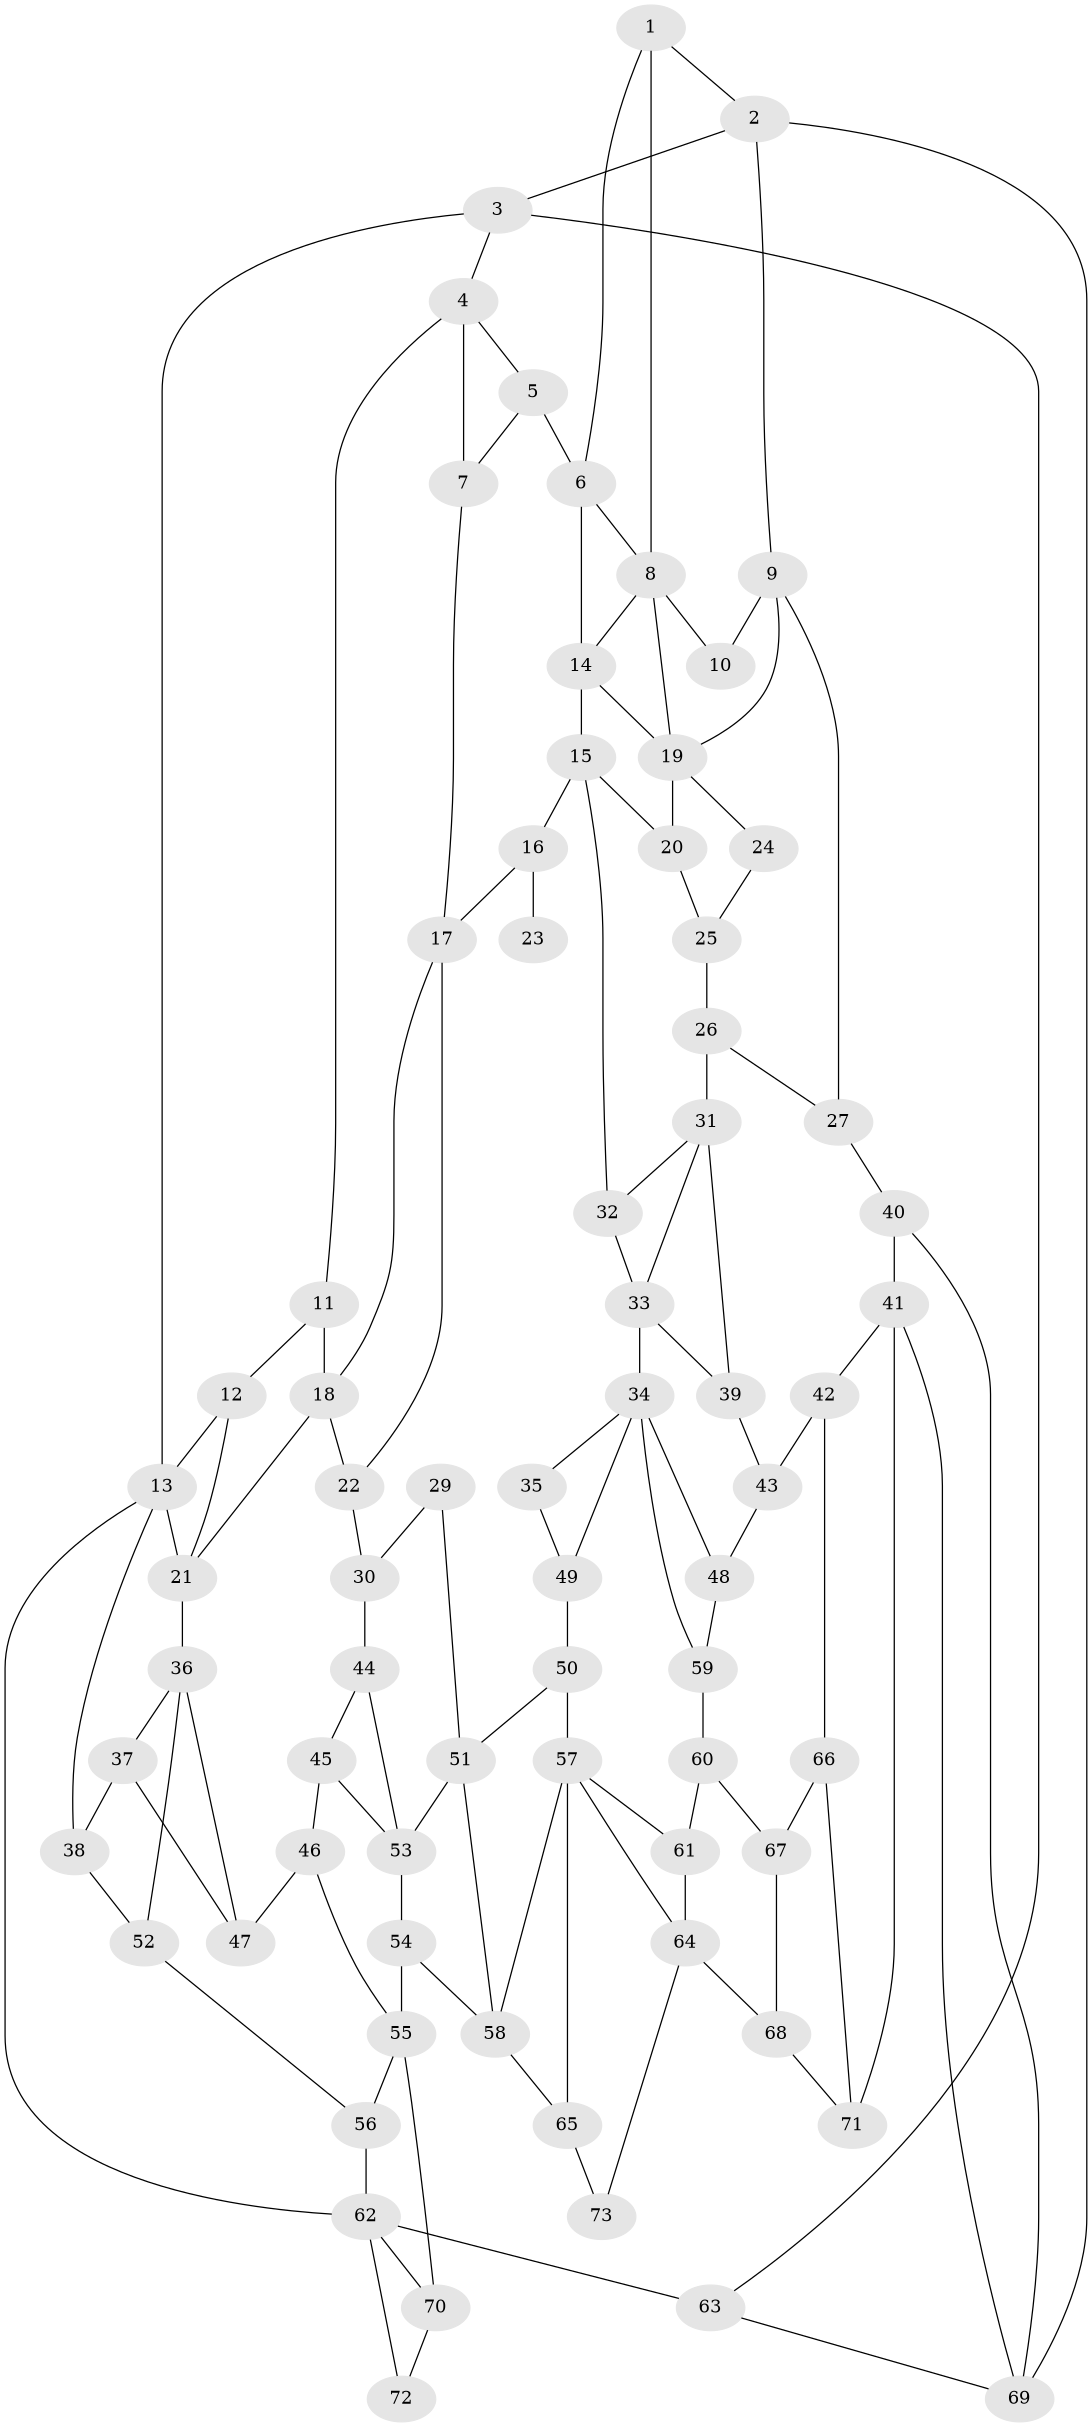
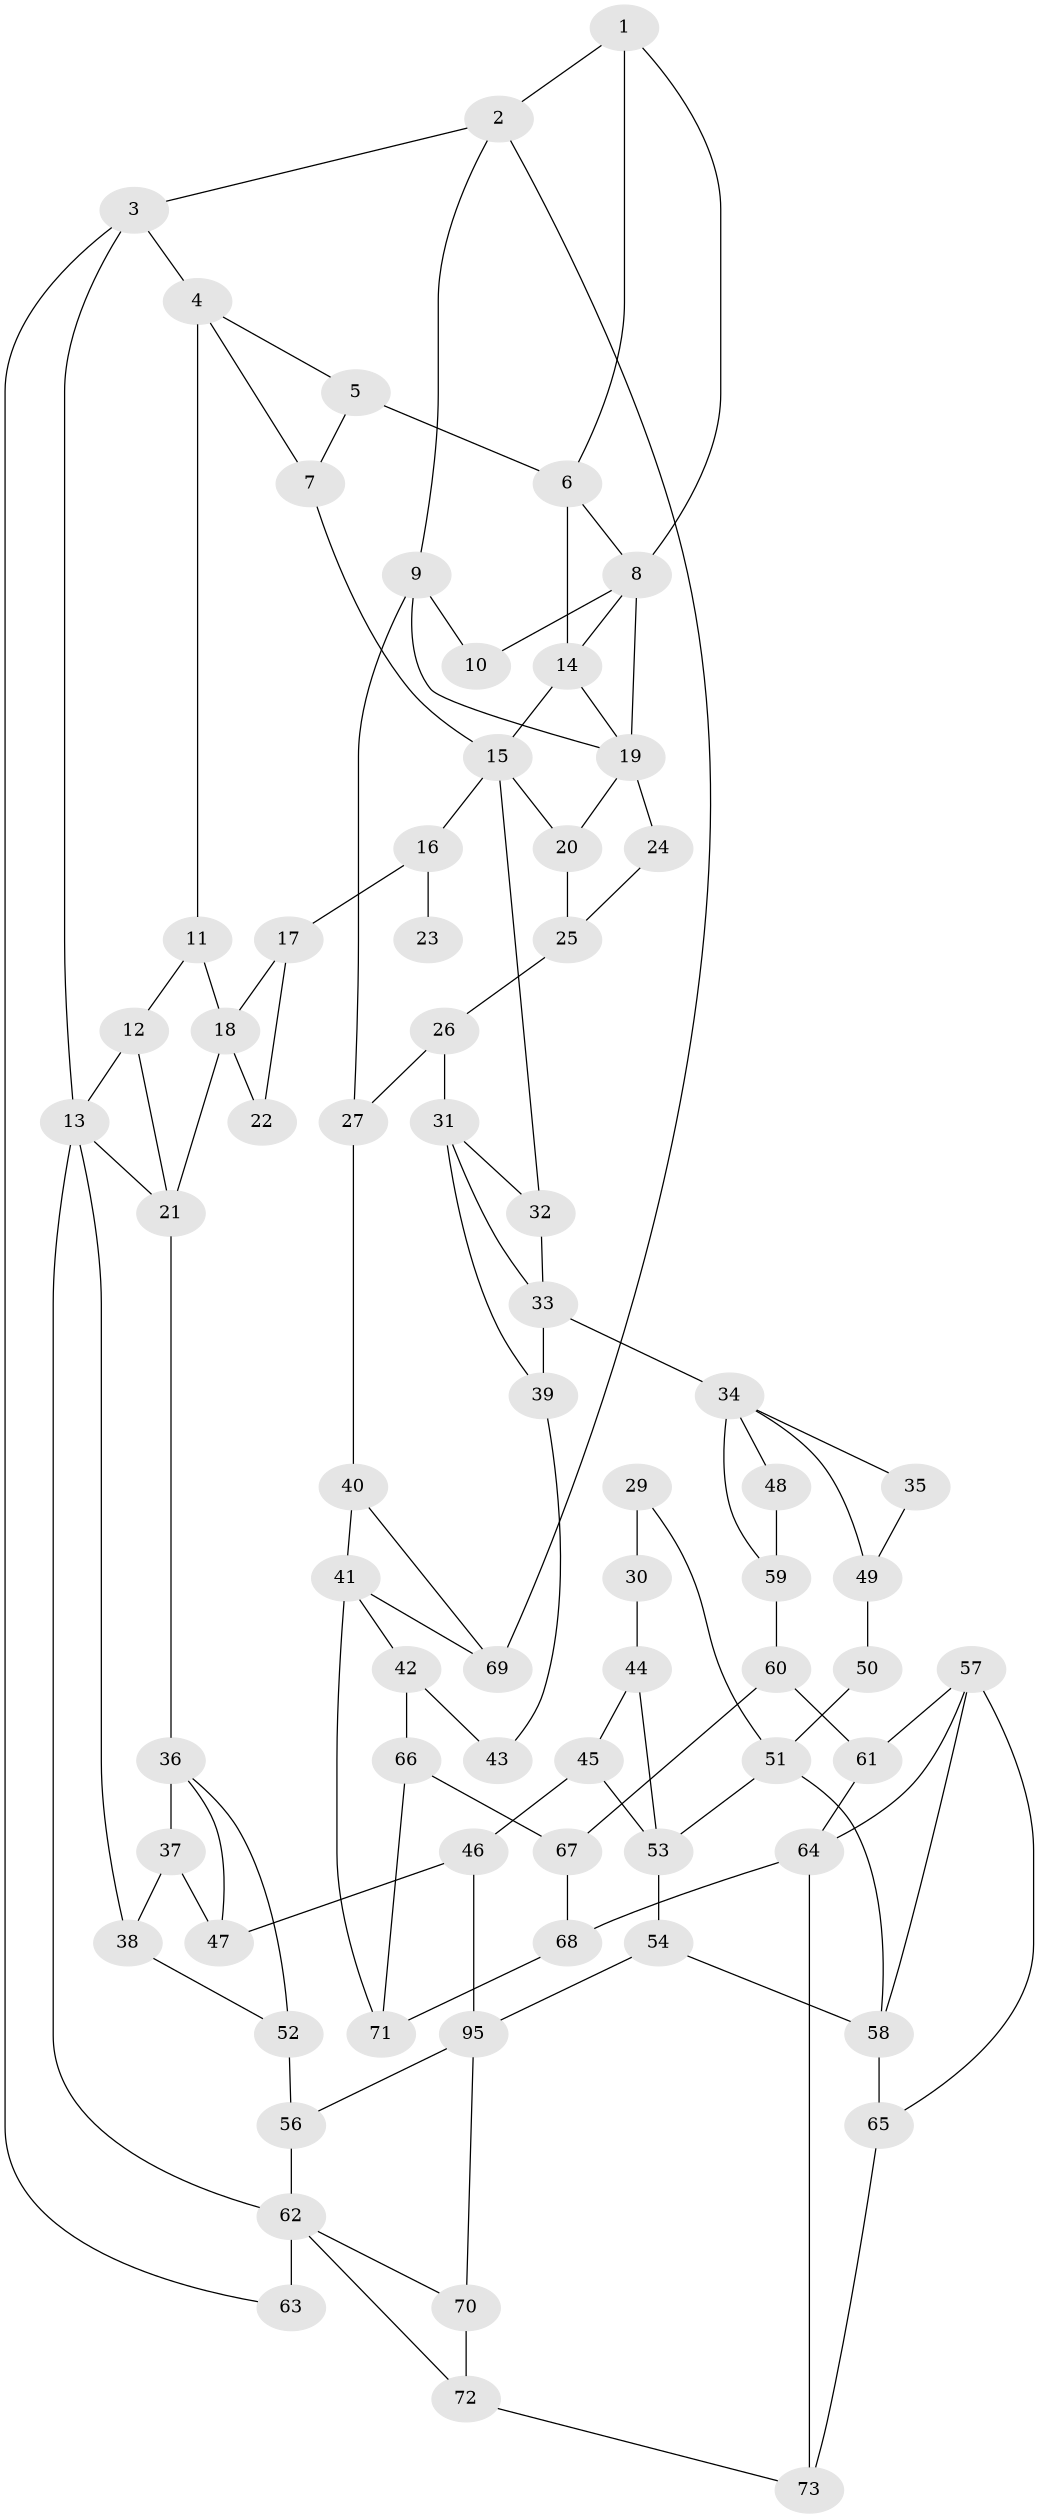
(453, 712) -> (375, 638)
(357, 1532) -> none
(744, 1533) -> none
(567, 1715) -> none
(402, 2034) -> (474, 2034)
(865, 2353) -> none
none -> (638, 2445)
